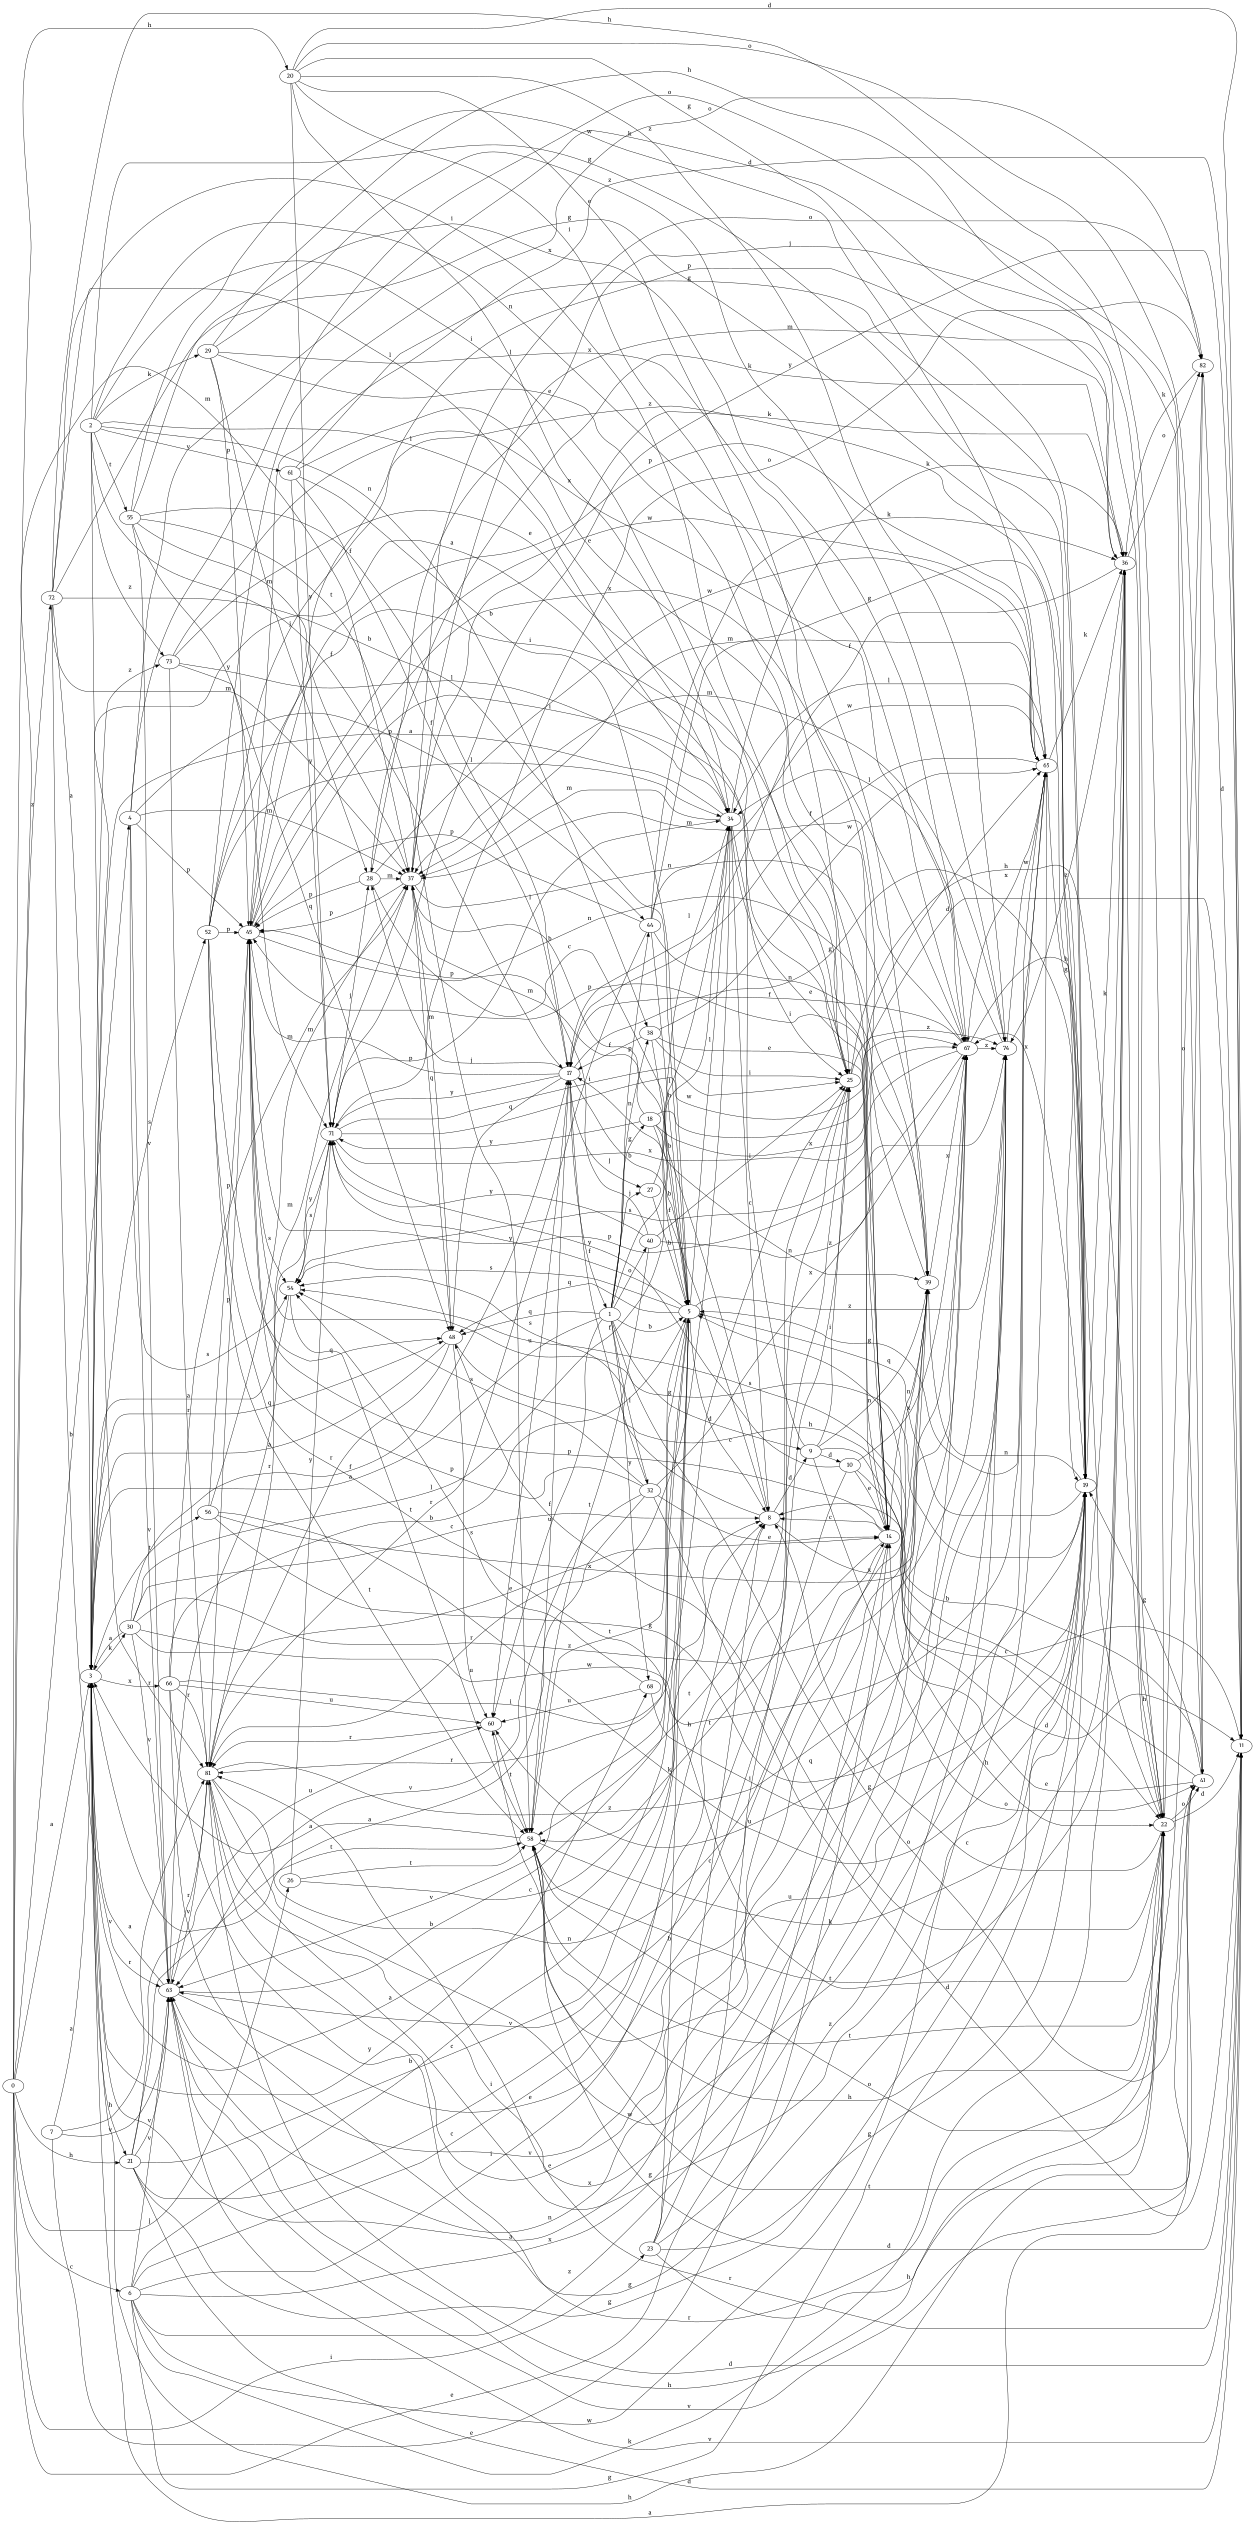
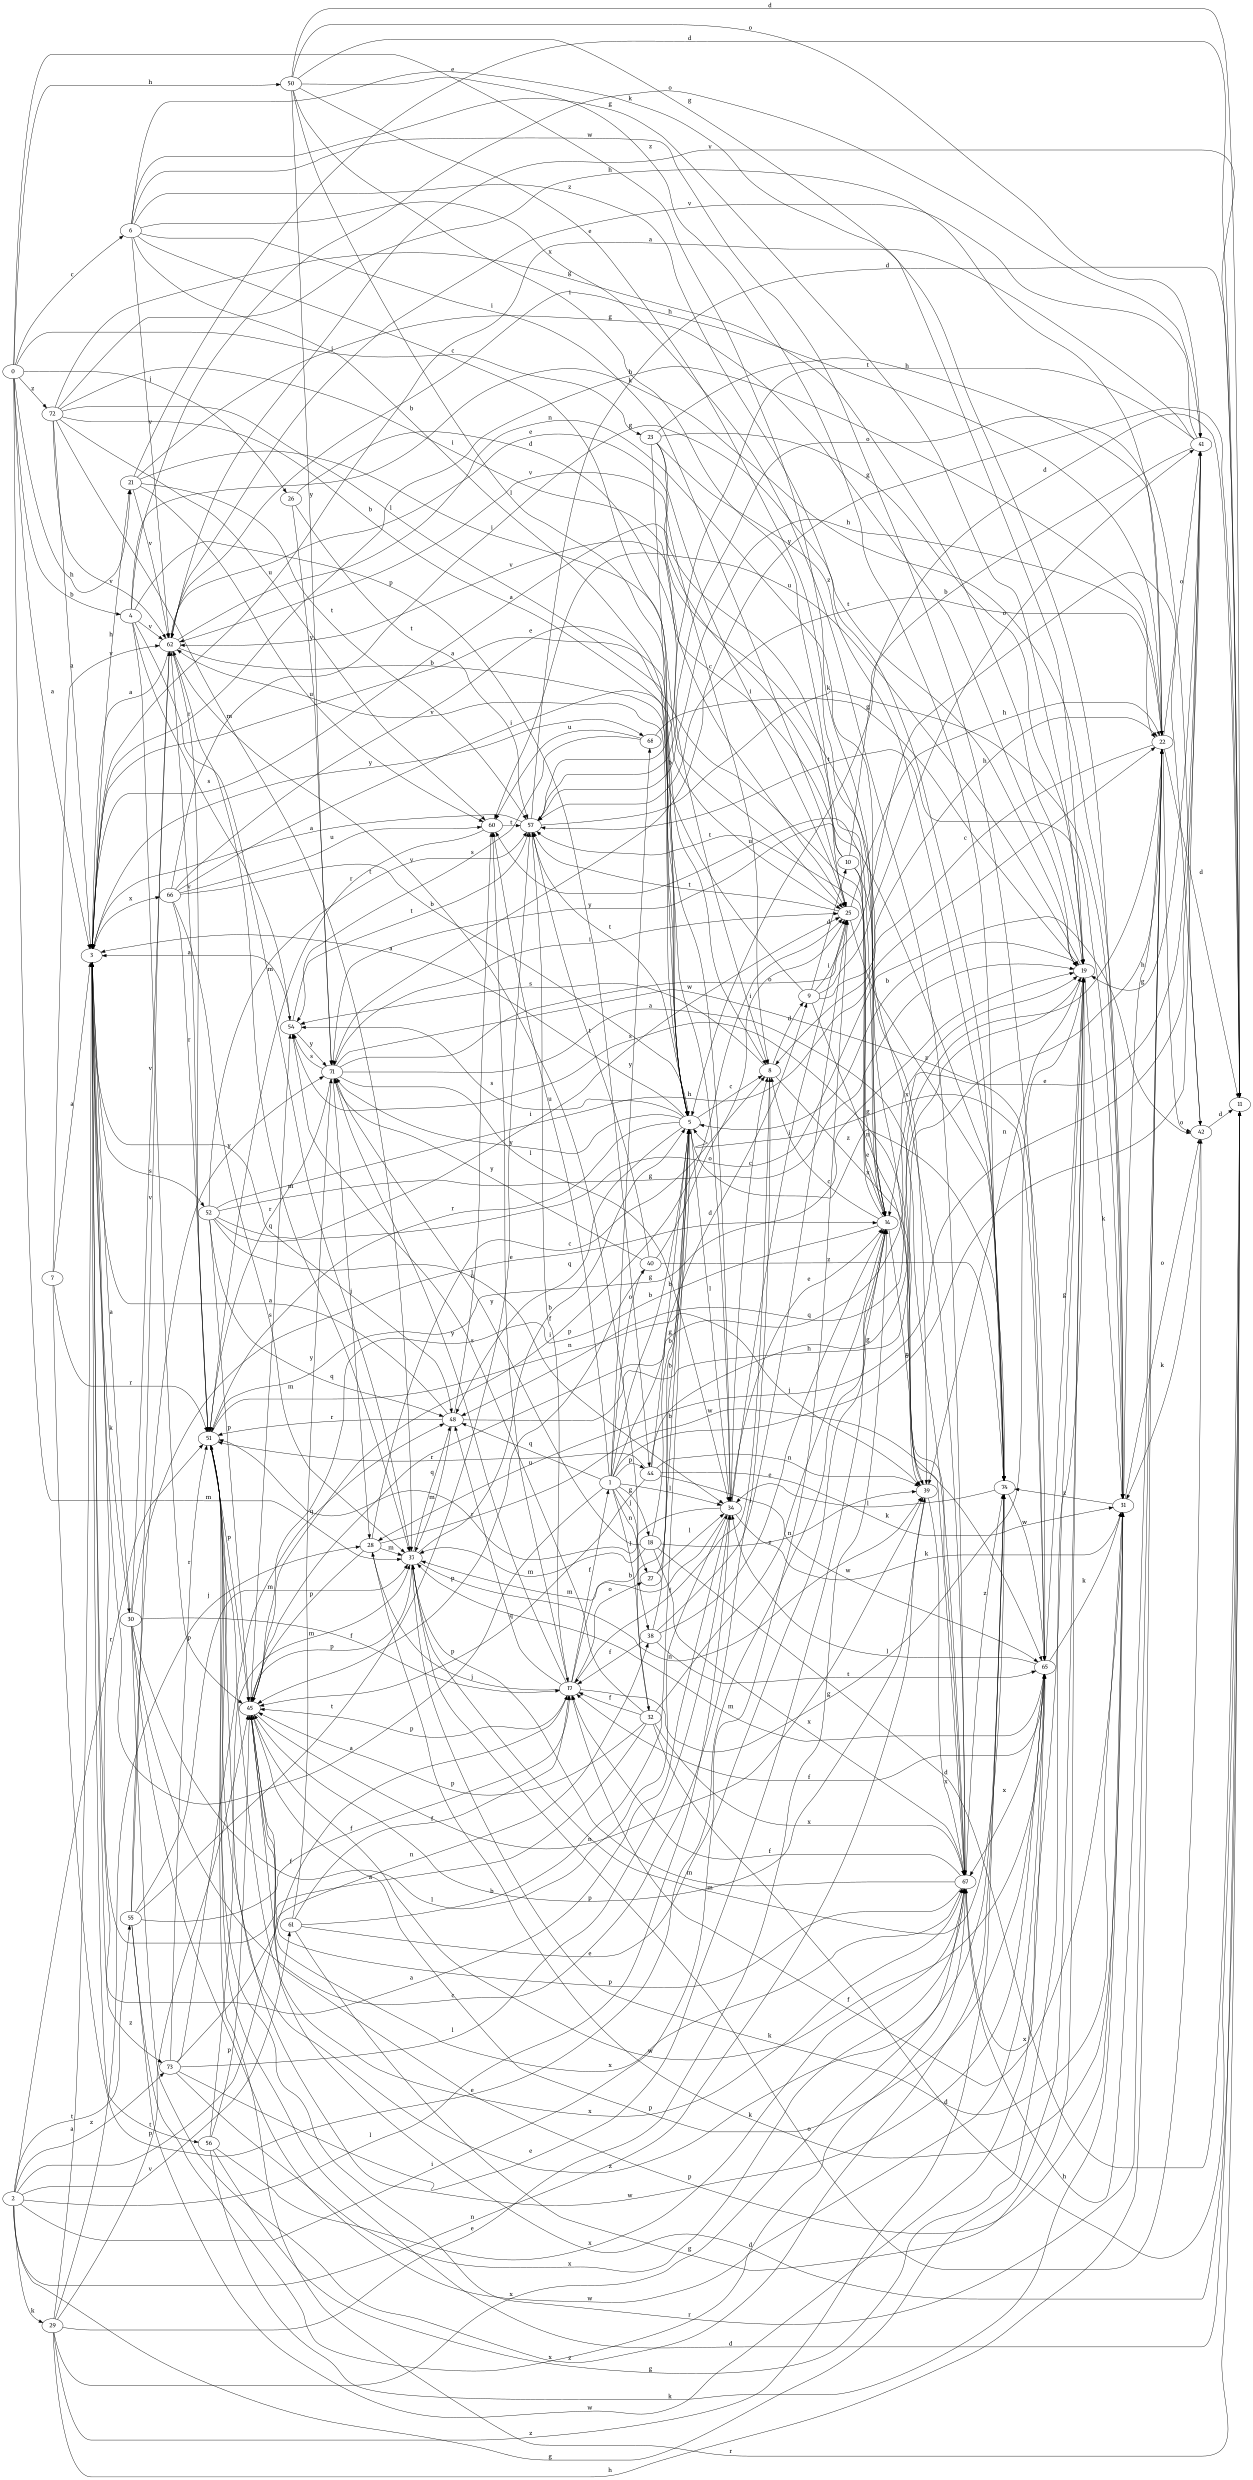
(290, 76) -> (291, 84)
(1203, 366) -> (1201, 1132)
(650, 404) -> (651, 1176)
(1135, 548) -> none
(1125, 563) -> (1123, 1506)
none -> (286, 600)
(479, 640) -> (418, 1859)
(850, 827) -> (848, 1675)
(650, 1151) -> (651, 1006)
(610, 1161) -> (610, 1590)
(889, 1361) -> (888, 981)
(834, 1419) -> none
none -> (87, 1643)
(1004, 1655) -> none
(208, 1773) -> (209, 1439)
(530, 1839) -> (531, 826)
(530, 1890) -> (531, 444)
(596, 1981) -> none
(169, 1990) -> (170, 645)
(662, 2080) -> (649, 671)
